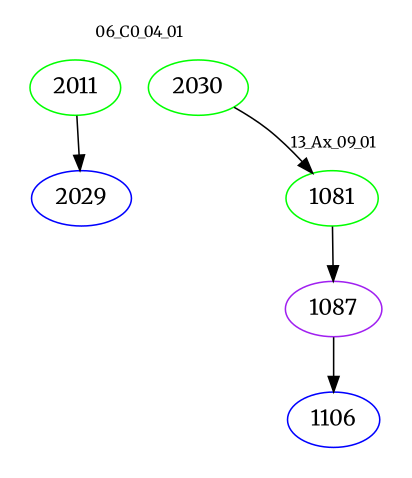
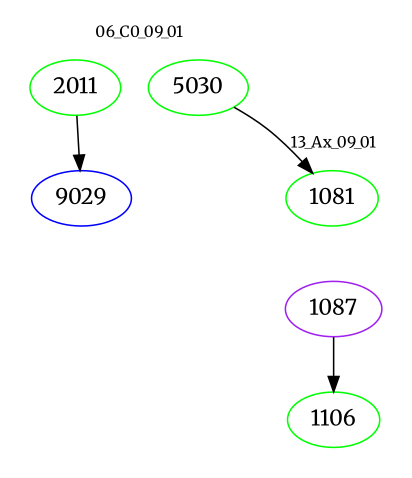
(140, 33) -> (140, 33)
(198, 88) -> (198, 88)
(81, 198) -> (81, 198)
(333, 246) -> none
(334, 420) -> (334, 420)
